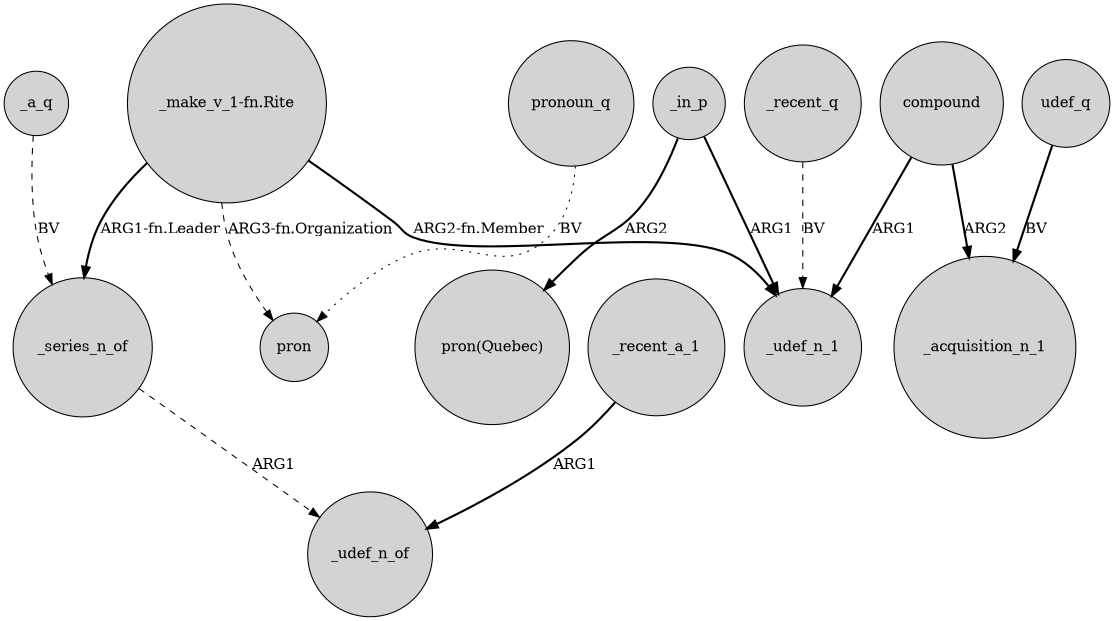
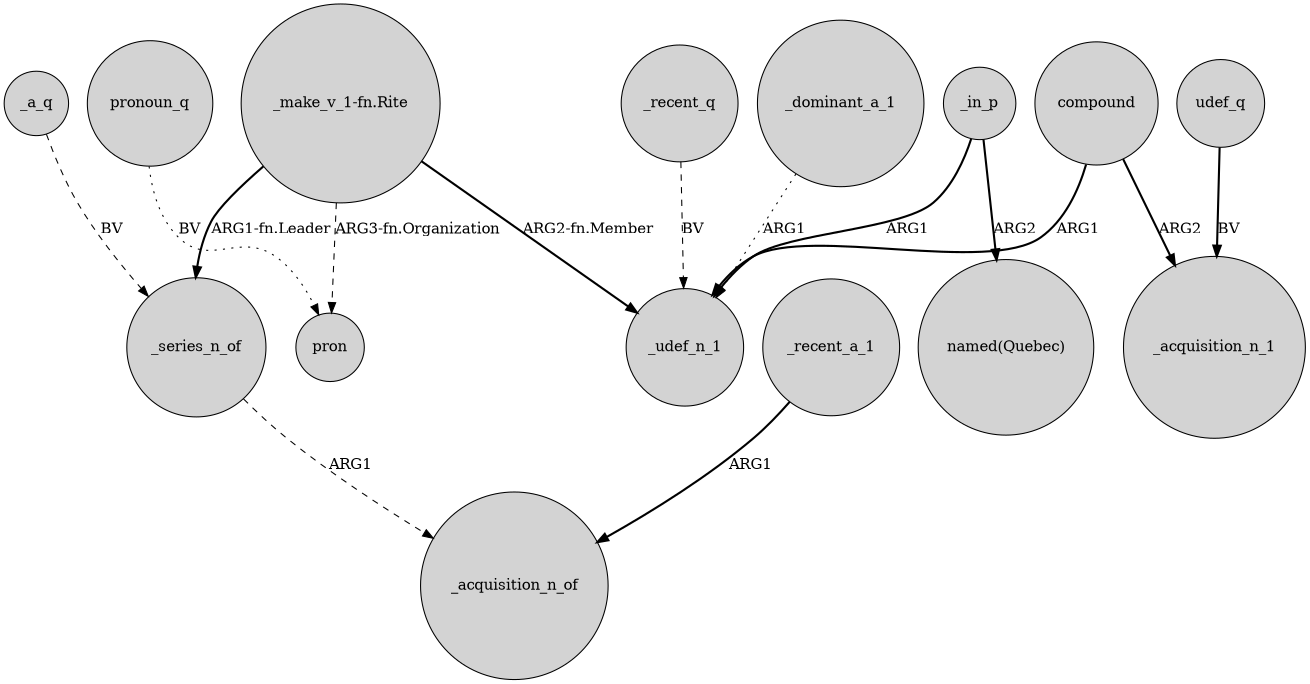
none -> (841, 103)
(492, 347) -> (1006, 347)
(370, 554) -> (514, 586)
